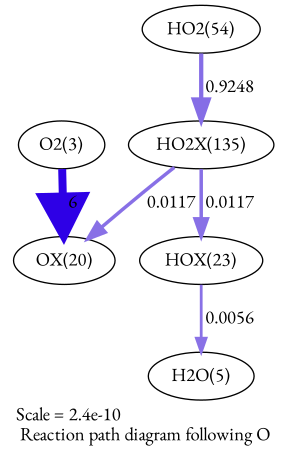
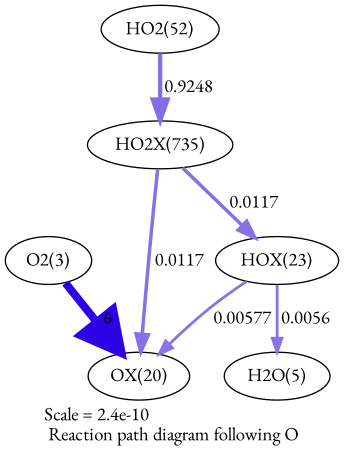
(201, 29) -> (160, 29)
(201, 145) -> (160, 145)
none -> (206, 311)
